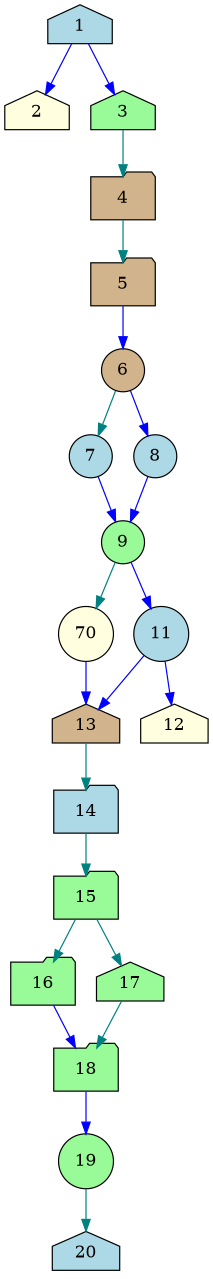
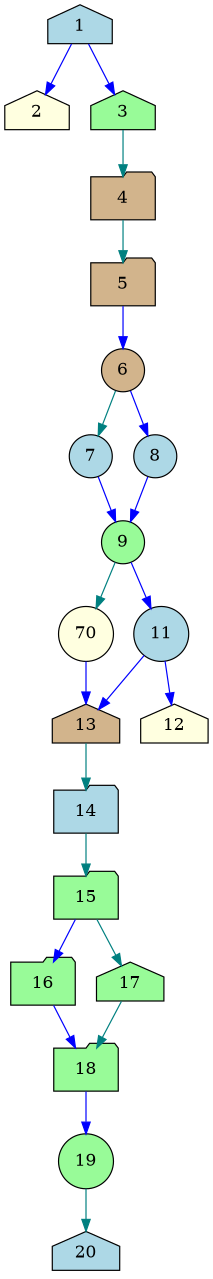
(67, 935) -> (67, 935)
